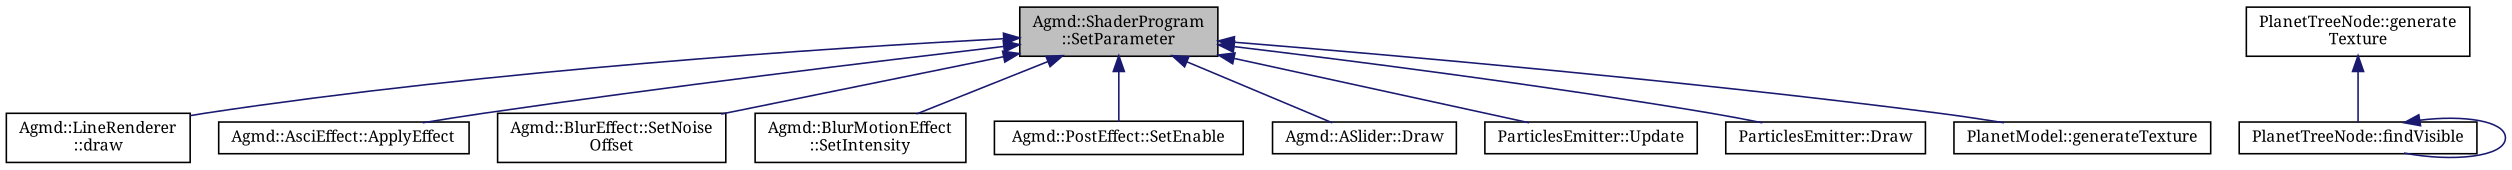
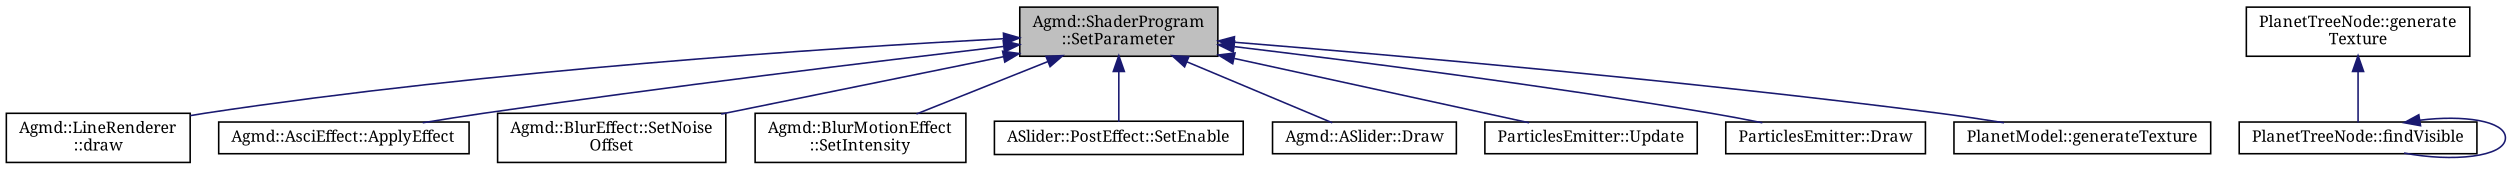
(1119, 138) -> (1119, 138)
